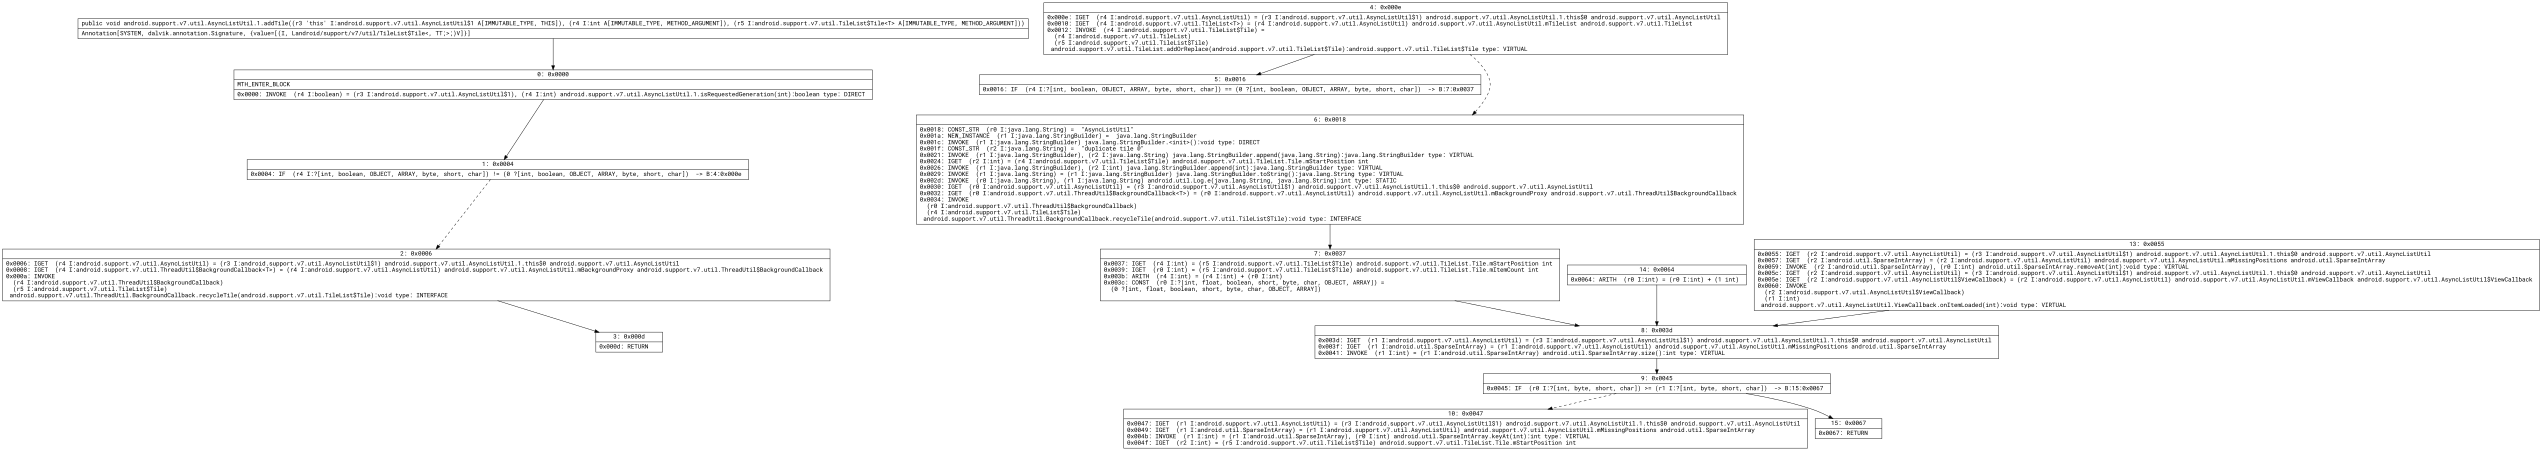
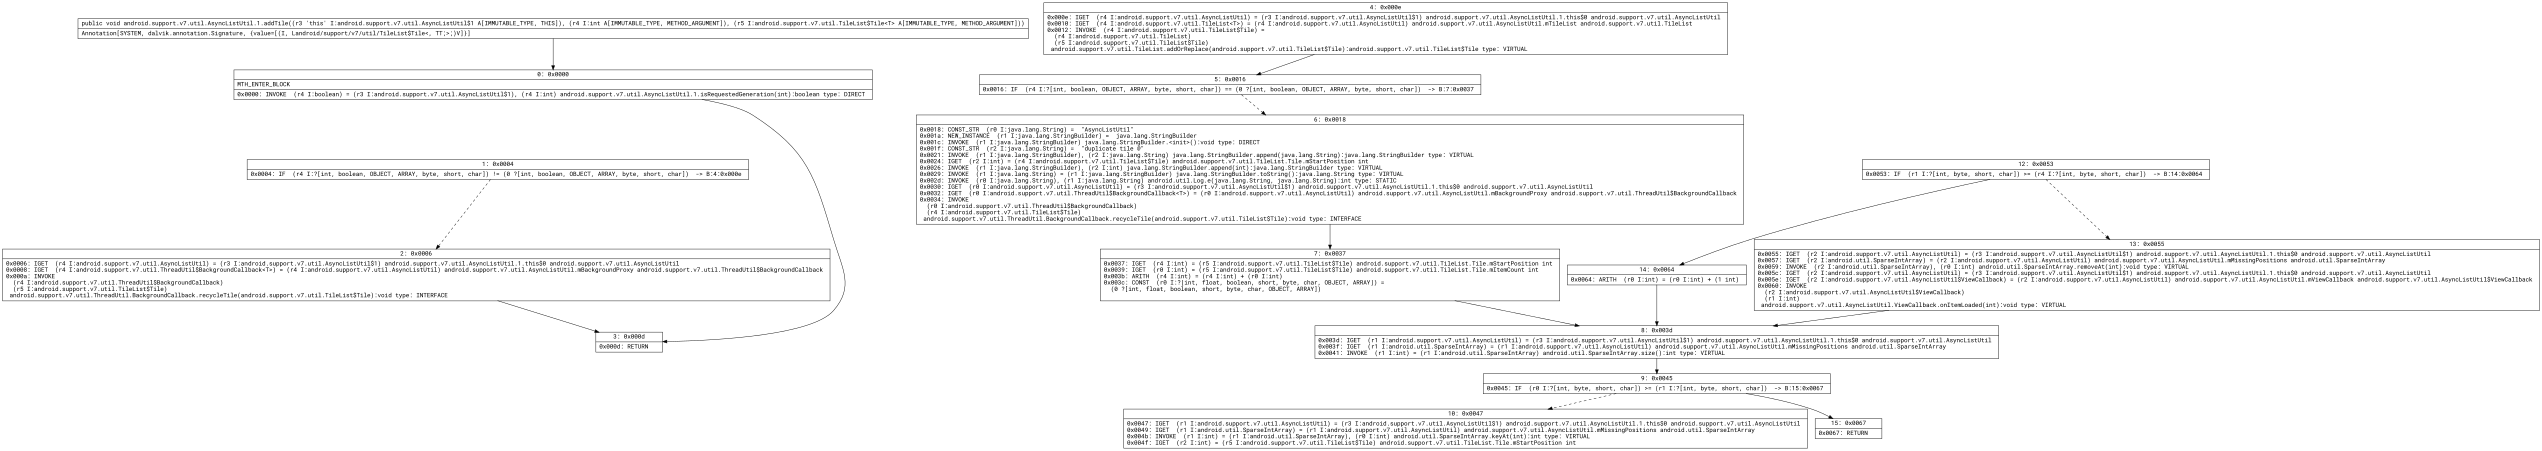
(1490, 82) -> (1252, 103)
(525, 128) -> (840, 259)
none -> (2036, 170)
